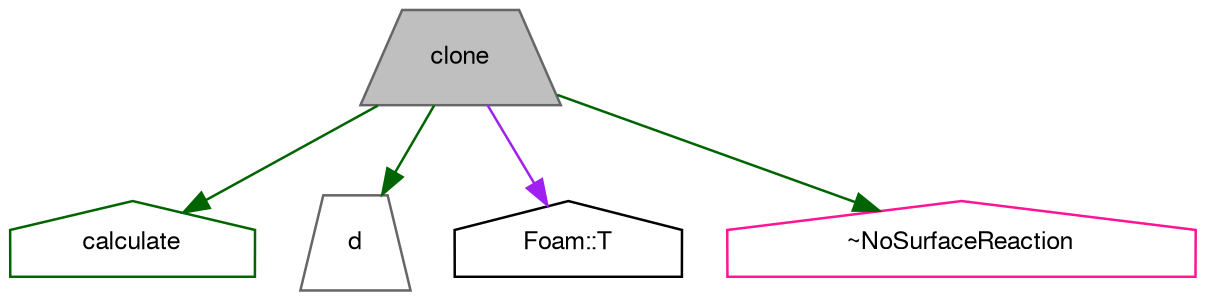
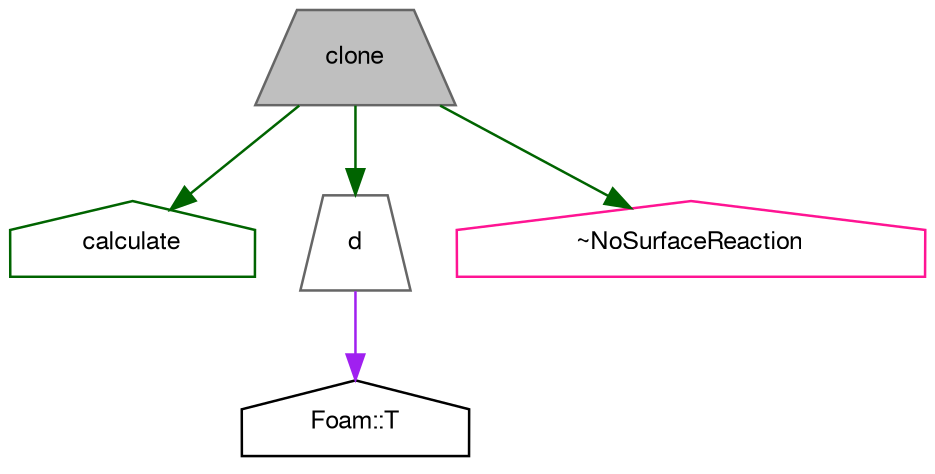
(511, 145) -> (355, 323)
